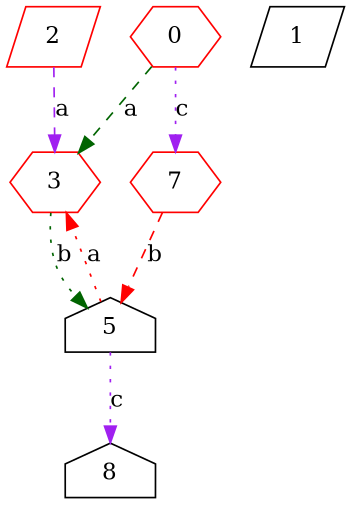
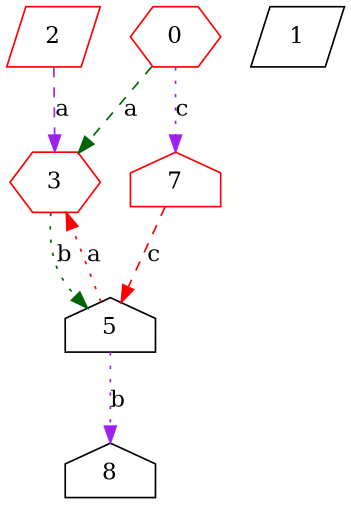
(176, 182) -> (176, 182)
(156, 255) -> (154, 255)
(117, 400) -> (119, 400)
